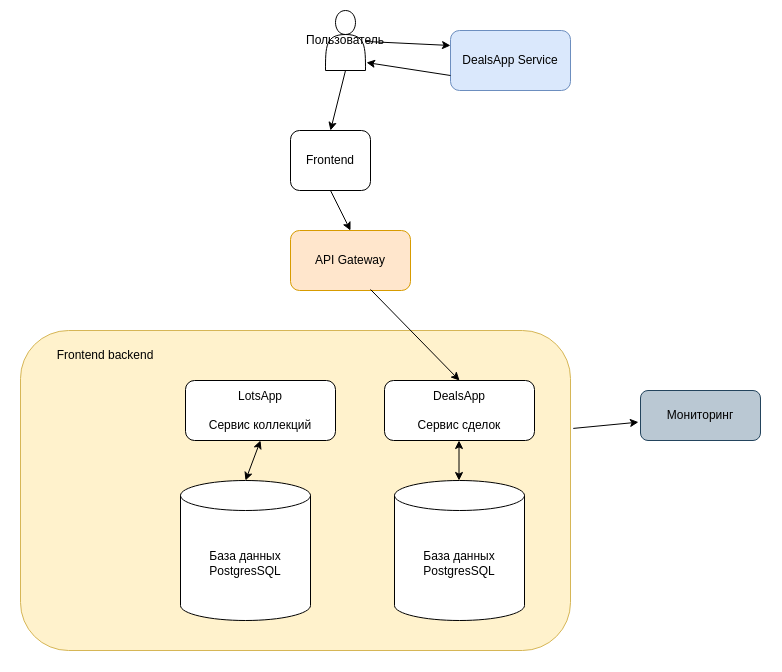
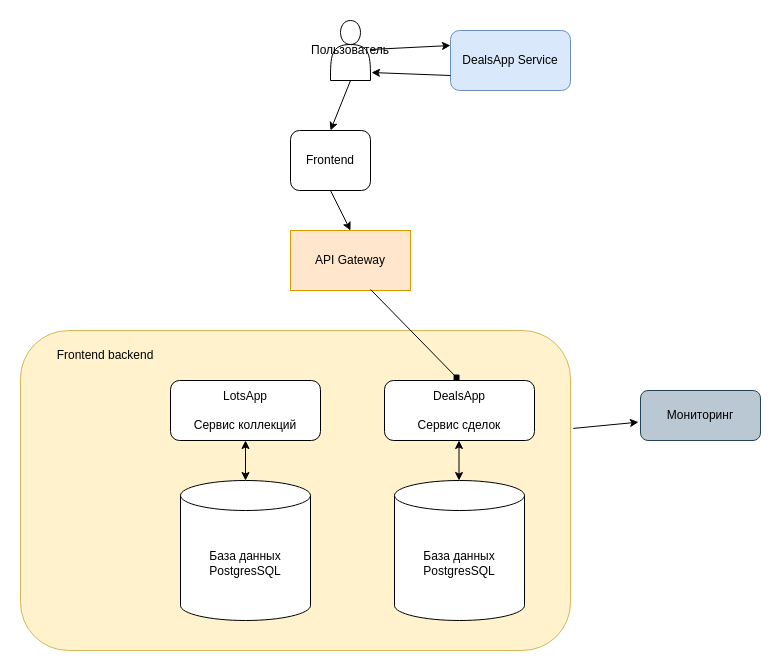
(346, 41) -> (351, 51)
(351, 261) -> (351, 261)
(454, 375) -> (453, 374)
(261, 411) -> (246, 411)
